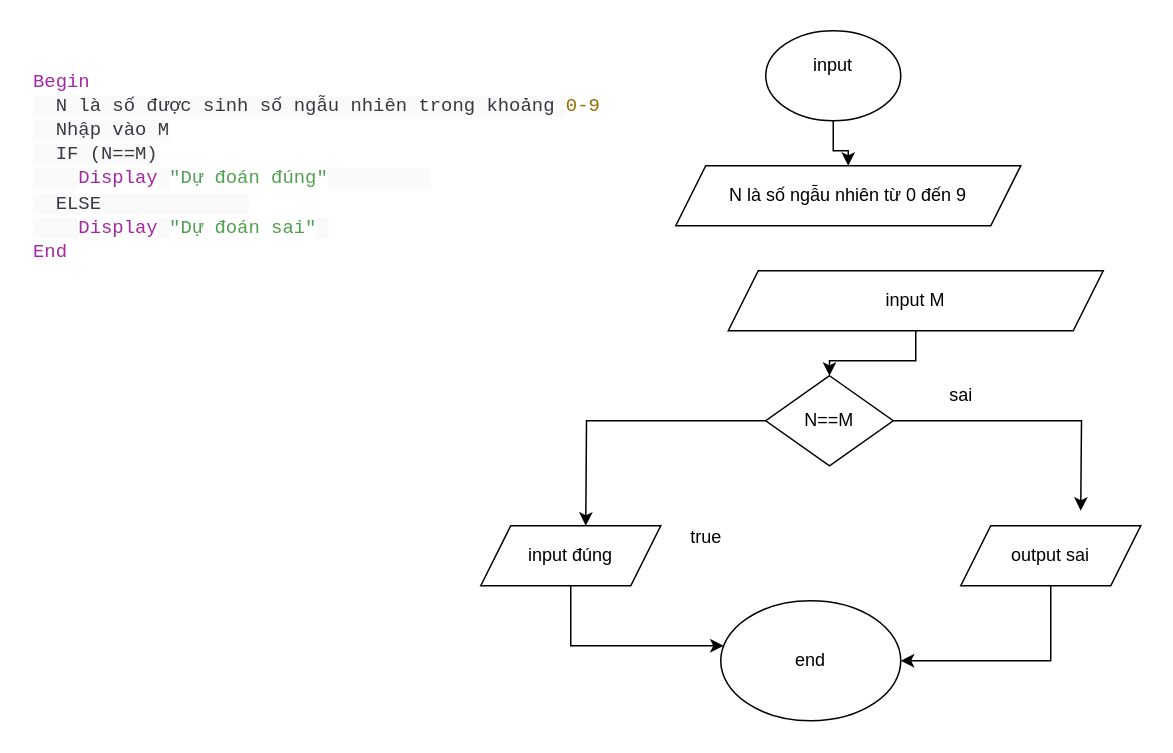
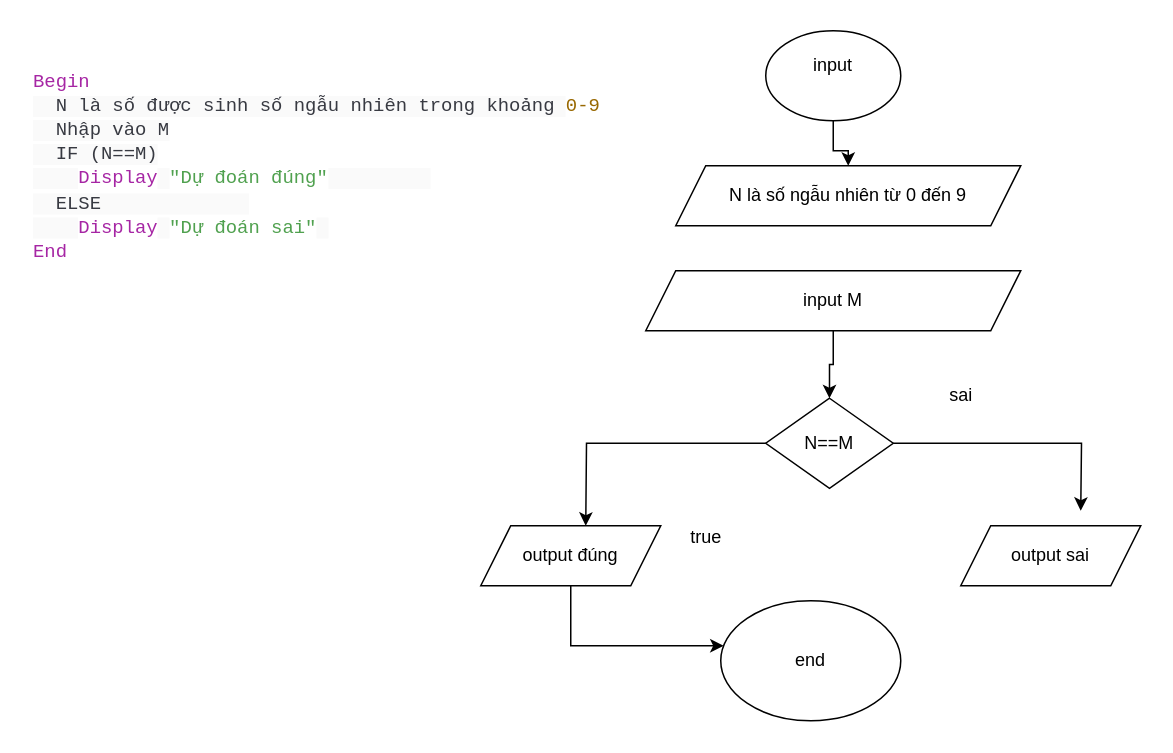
(916, 301) -> (833, 301)
(830, 421) -> (830, 443)
(571, 556) -> (571, 556)
(1019, 661) -> none
